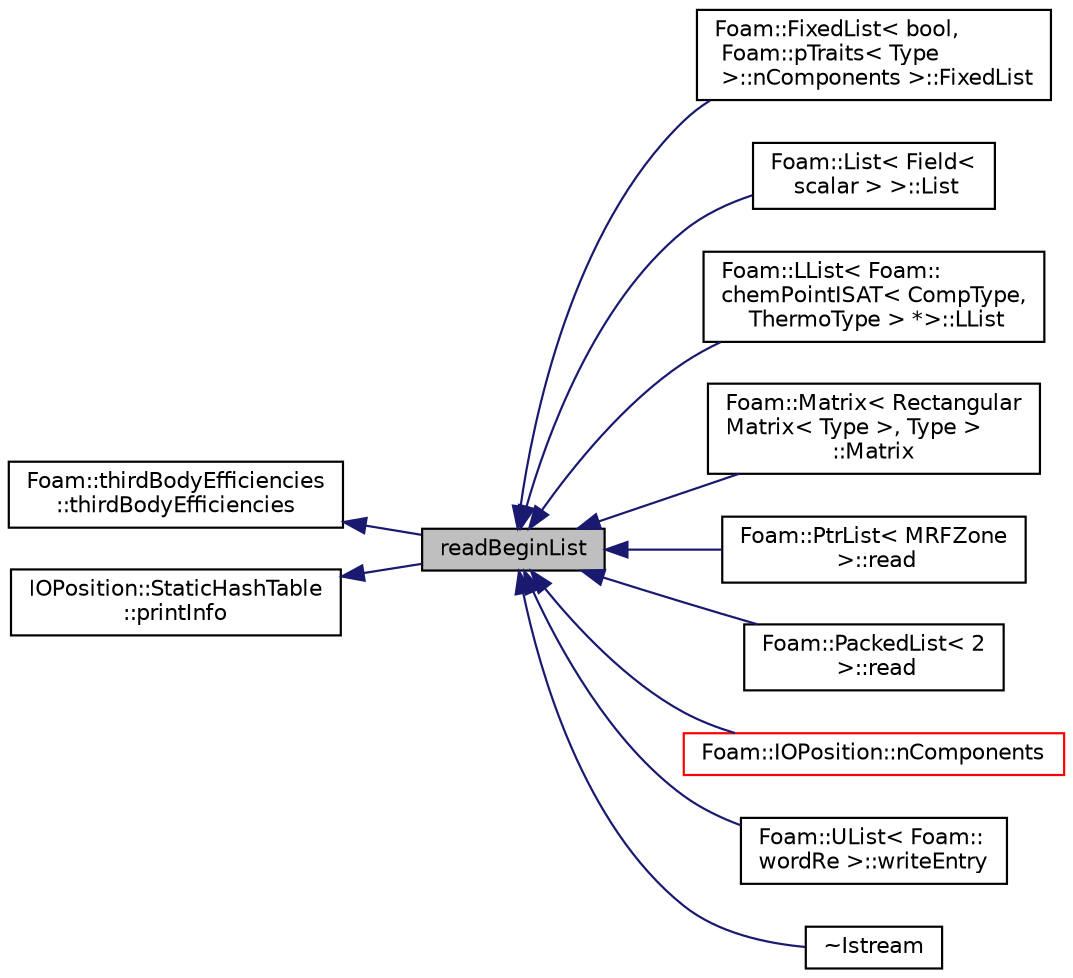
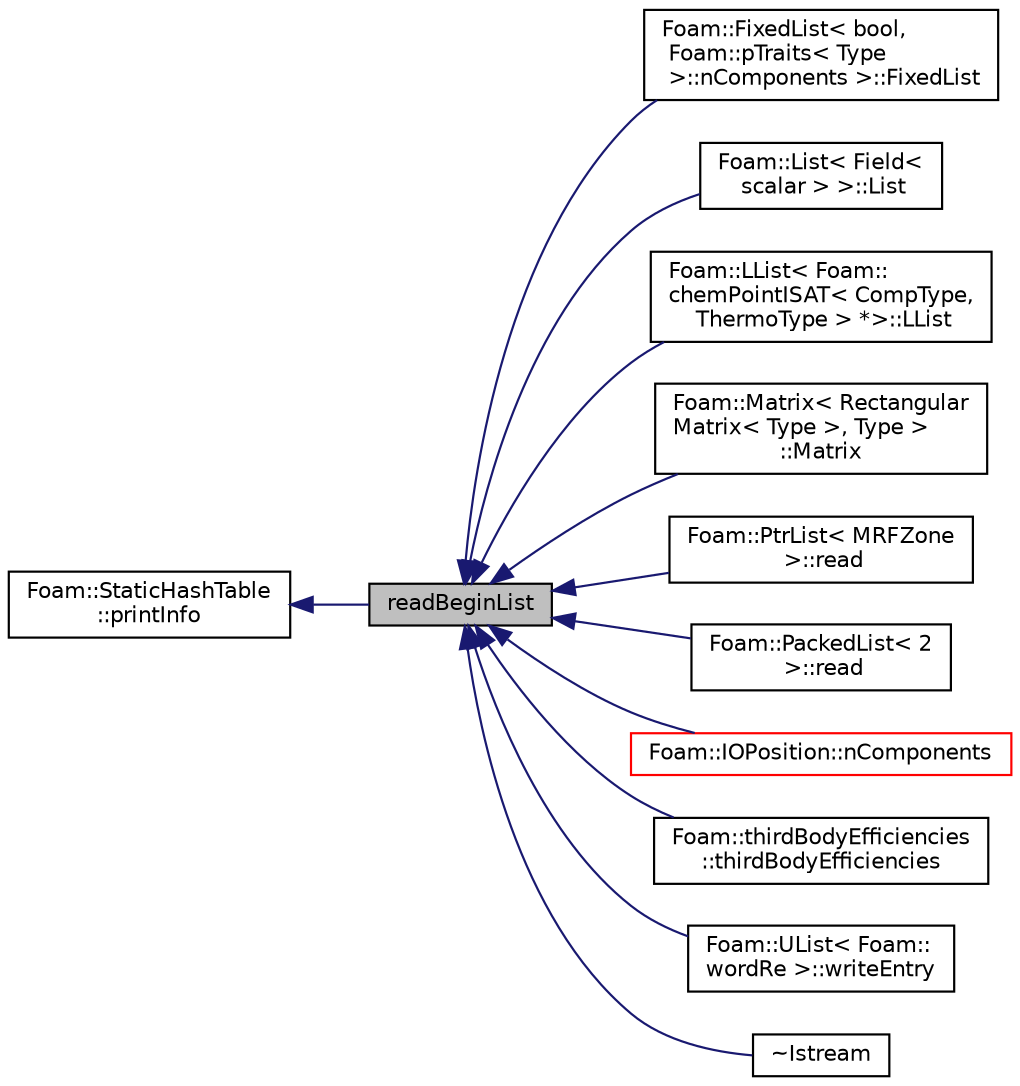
(393, 530) -> (569, 745)
(176, 602) -> (150, 605)
